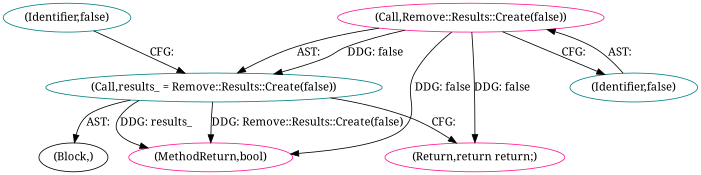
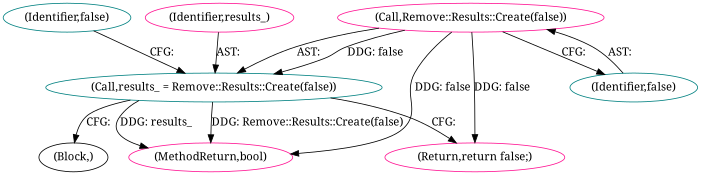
none -> (220, 18)
(100, 122) -> (100, 122)
(475, 157) -> (475, 157)
